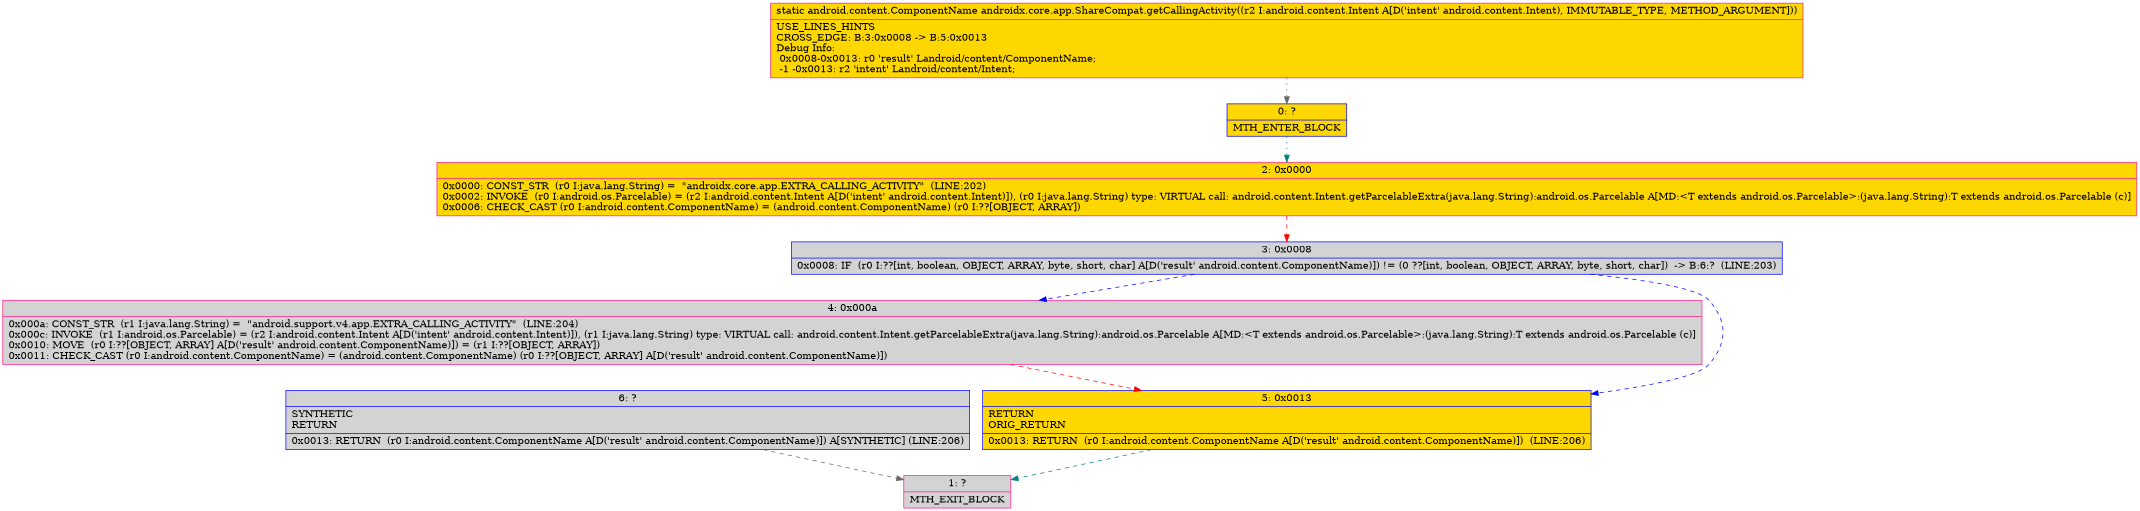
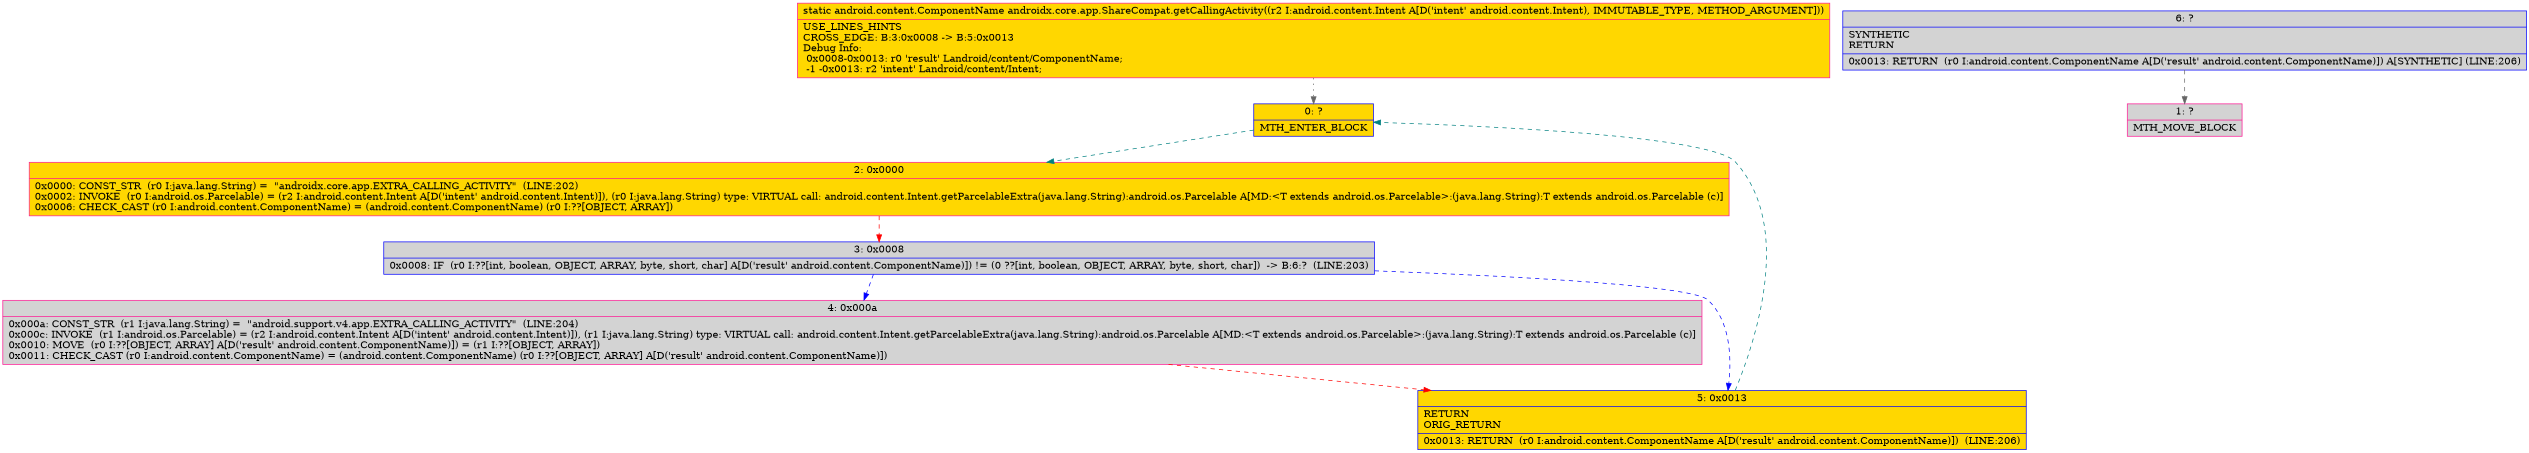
(1287, 146) -> (1154, 146)
(1085, 464) -> (1679, 144)
(957, 500) -> (2185, 128)
